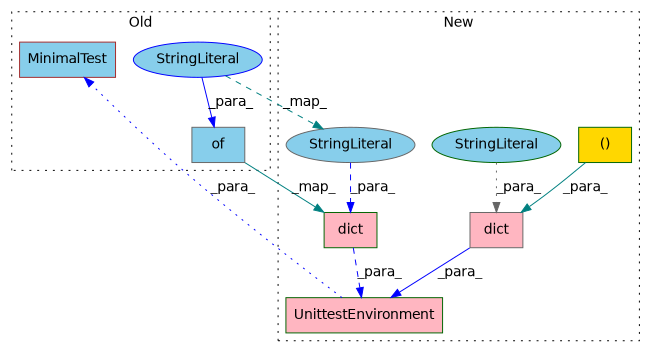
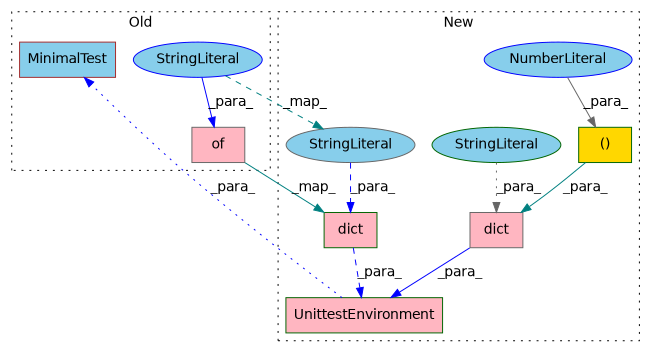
none -> (558, 60)
(218, 145) -> (218, 145)
